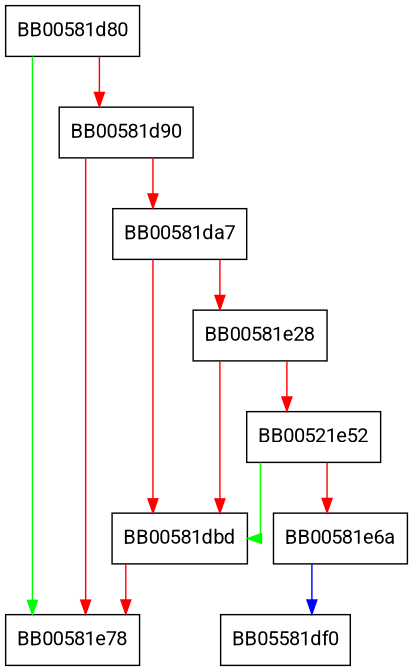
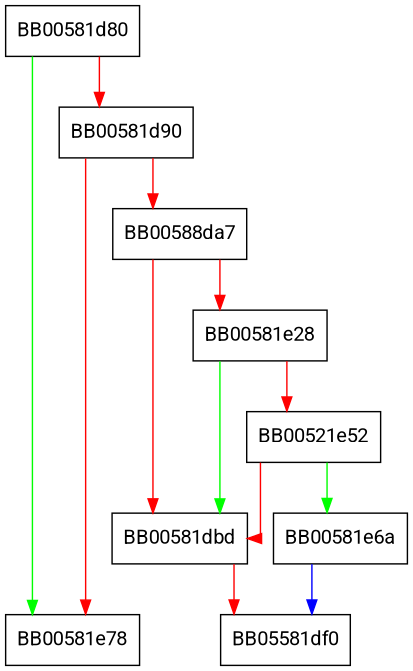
(180, 234) -> (180, 234)
(220, 430) -> (220, 430)
(327, 481) -> (327, 481)
(260, 501) -> (260, 501)
(126, 582) -> (234, 582)
